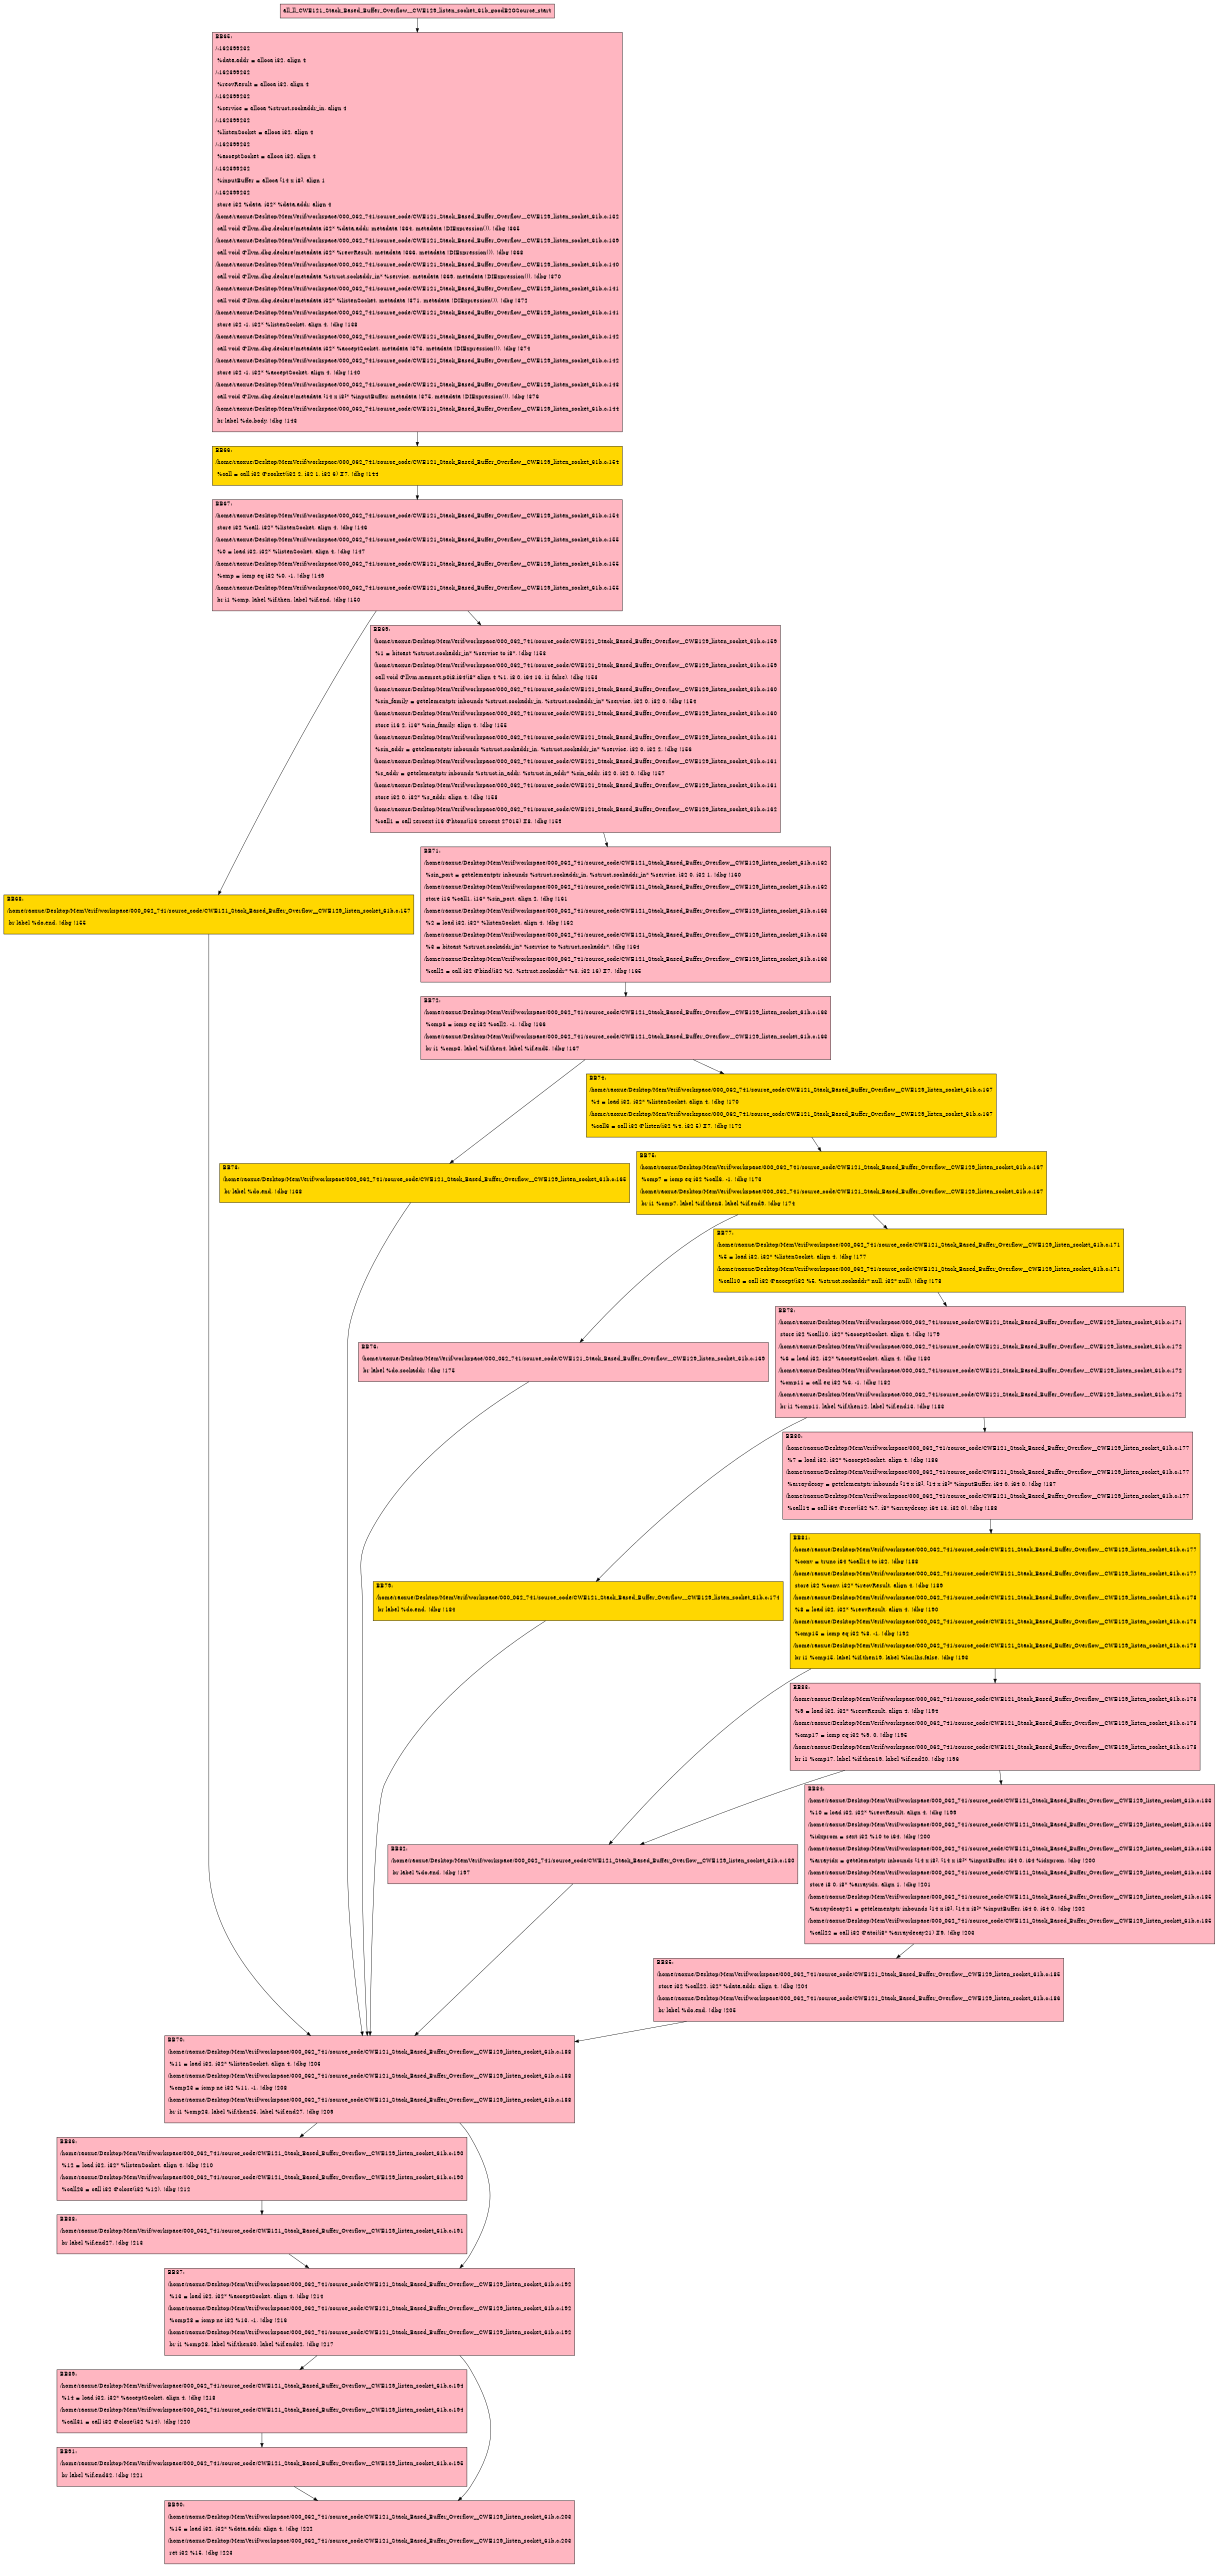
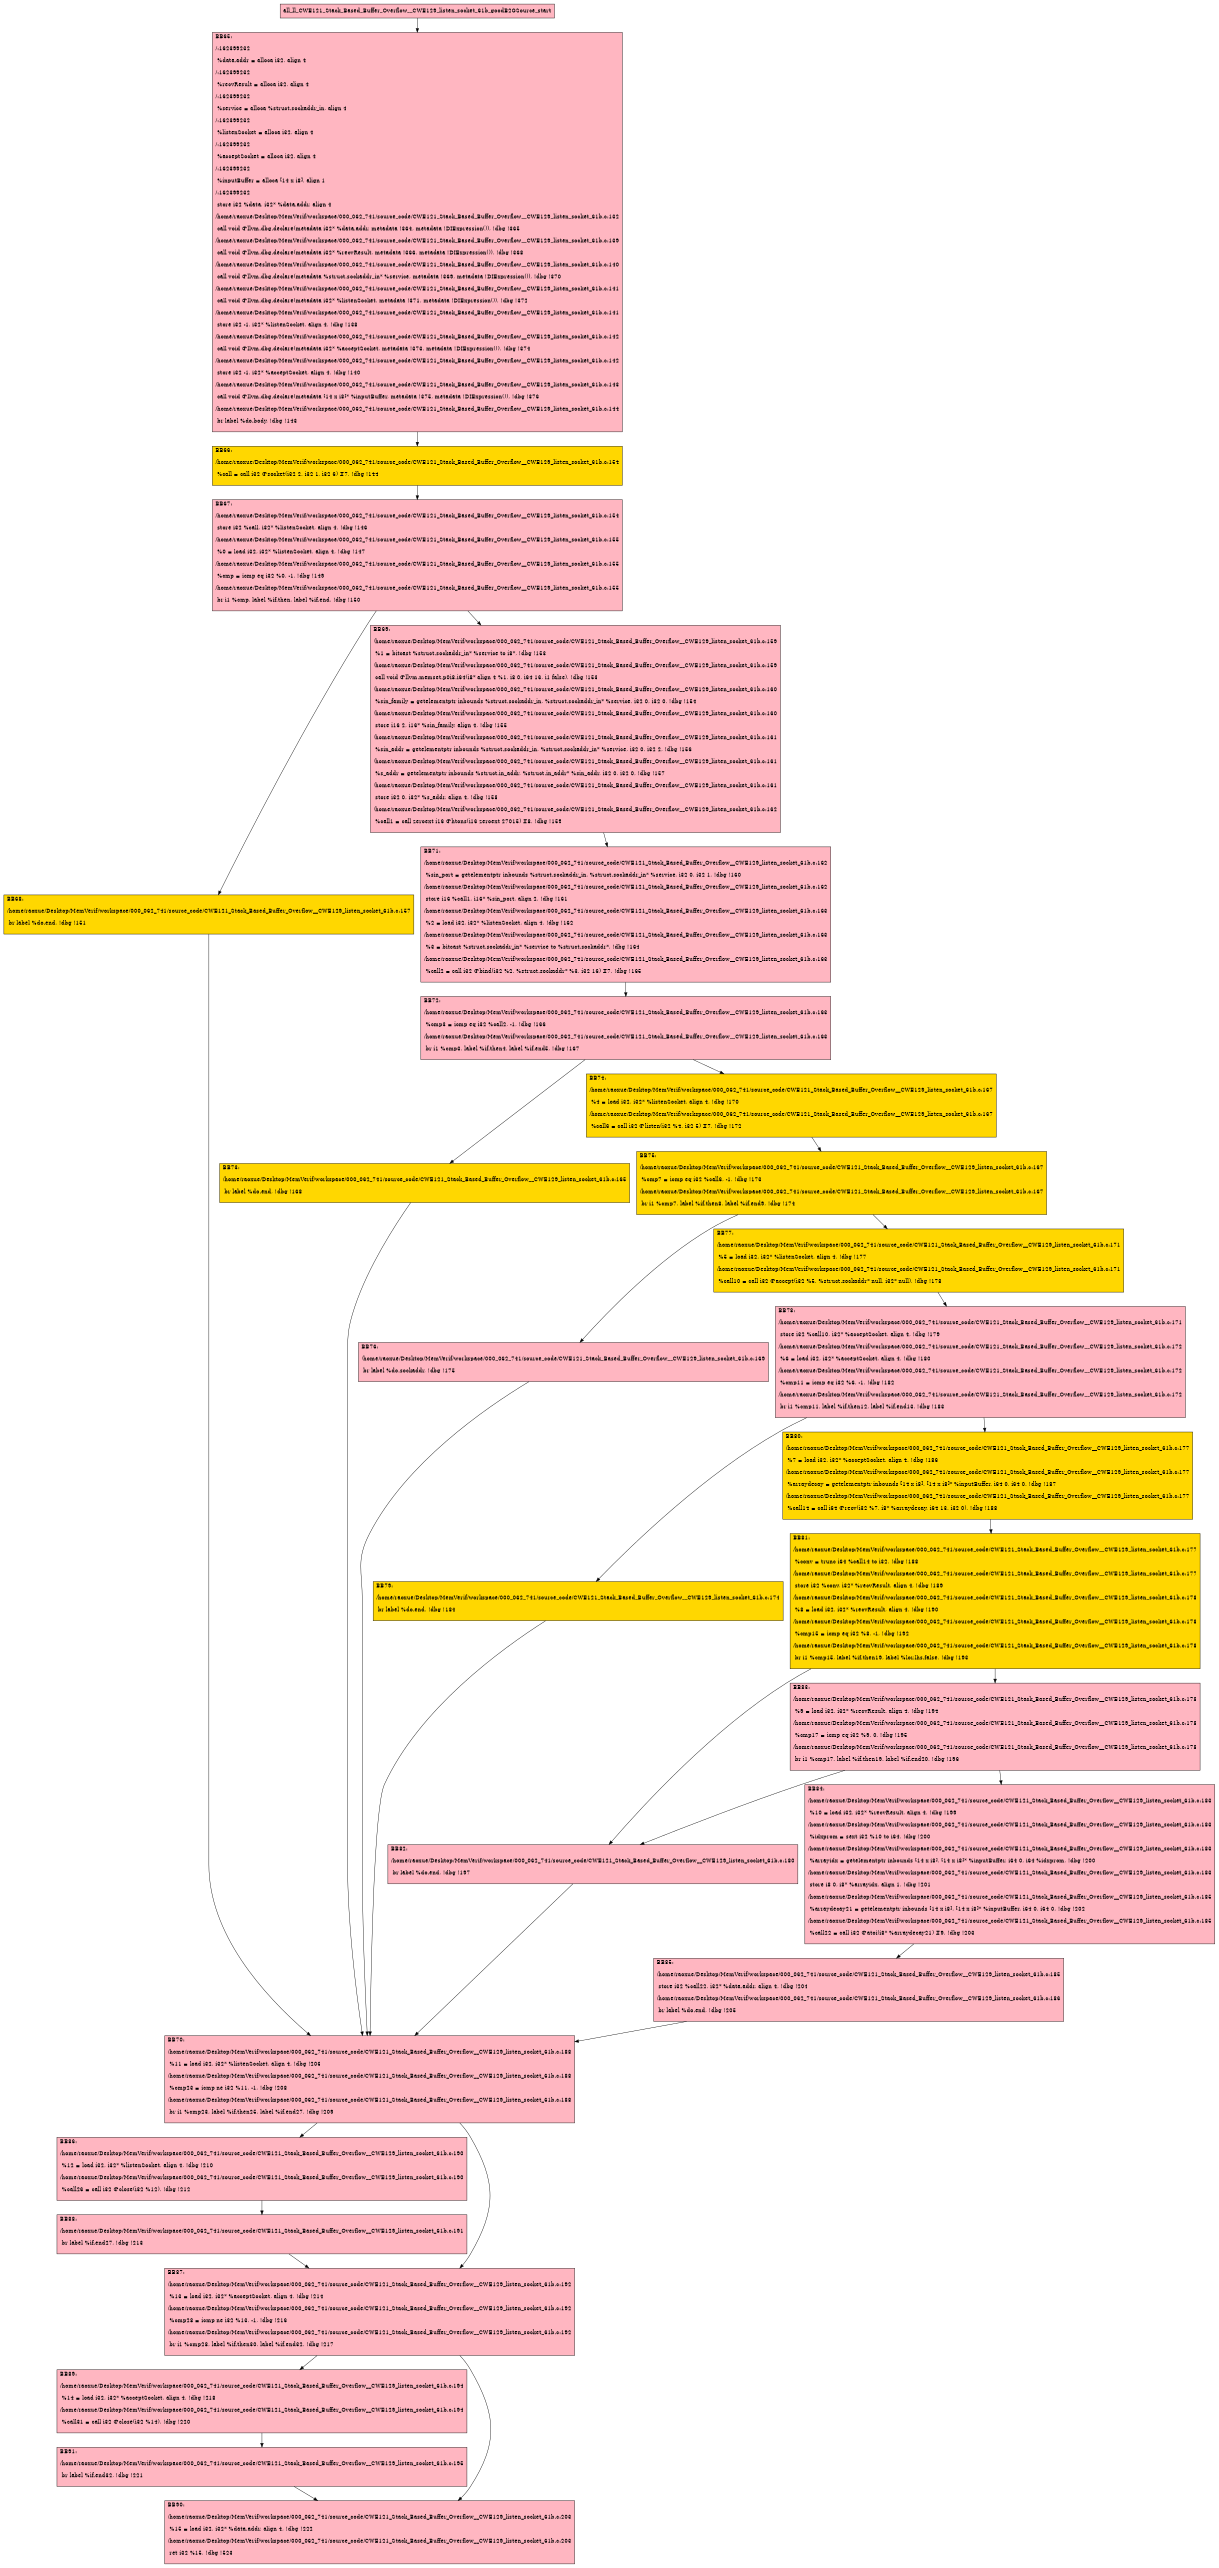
(47, 923) -> (47, 923)
(835, 1383) -> (837, 1383)
(988, 1476) -> (988, 1476)
(201, 2553) -> (201, 2553)
